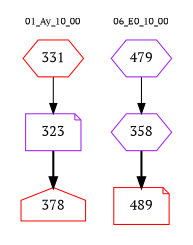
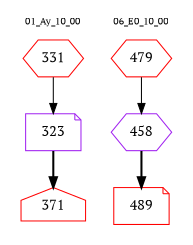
(141, 58) -> (141, 58)
(141, 132) -> (141, 132)
(53, 206) -> (53, 206)
